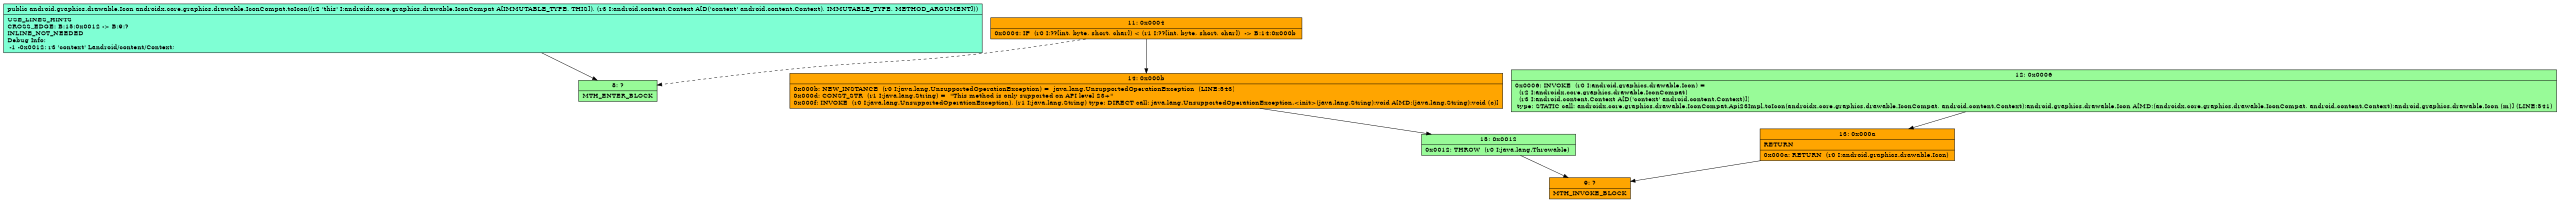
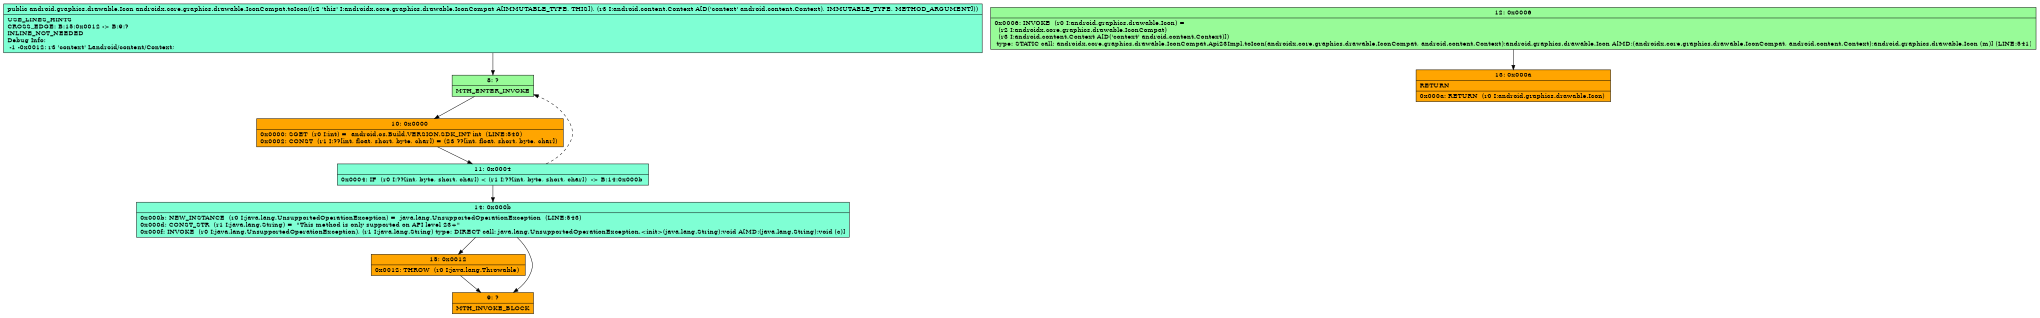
(1146, 28) -> (493, 175)
(1146, 91) -> (493, 220)
(618, 96) -> (493, 91)
none -> (410, 133)
(1499, 145) -> (448, 265)
(1698, 171) -> (532, 264)
